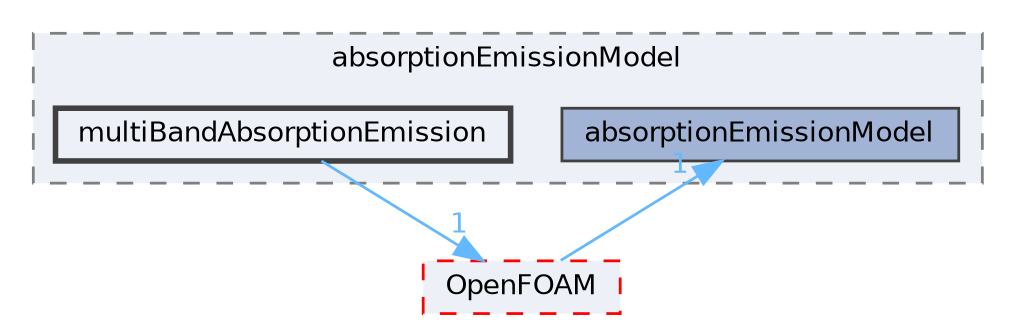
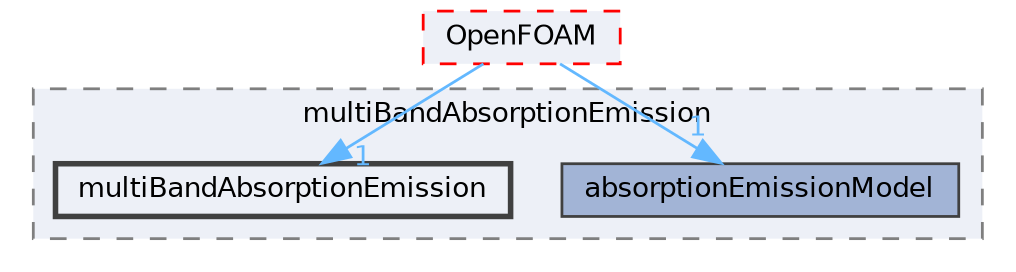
(508, 60) -> (508, 115)
(390, 203) -> (415, 106)
